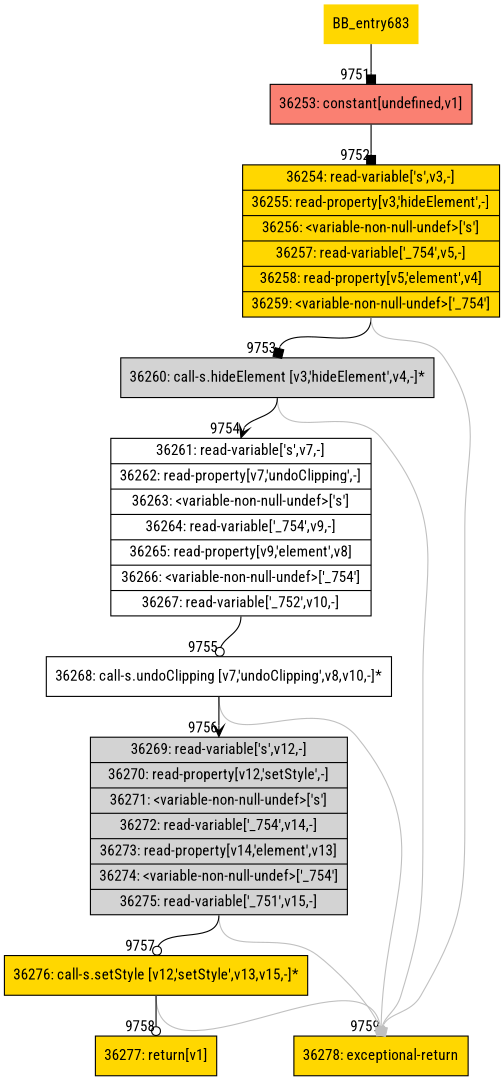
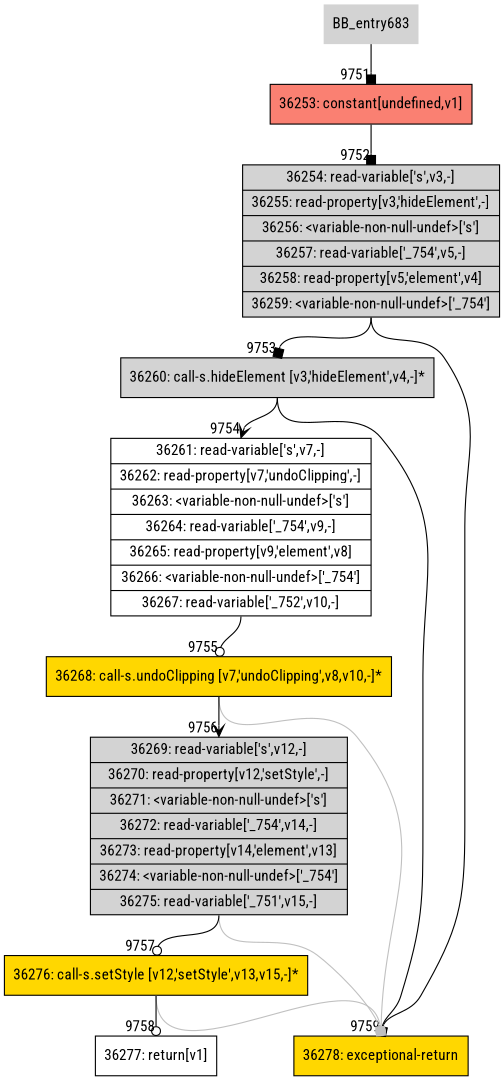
(371, 24) -> (371, 24)
(371, 241) -> (371, 241)
(465, 657) -> (465, 657)
(423, 669) -> (423, 669)
(219, 677) -> (219, 677)
(156, 1056) -> (156, 1056)
